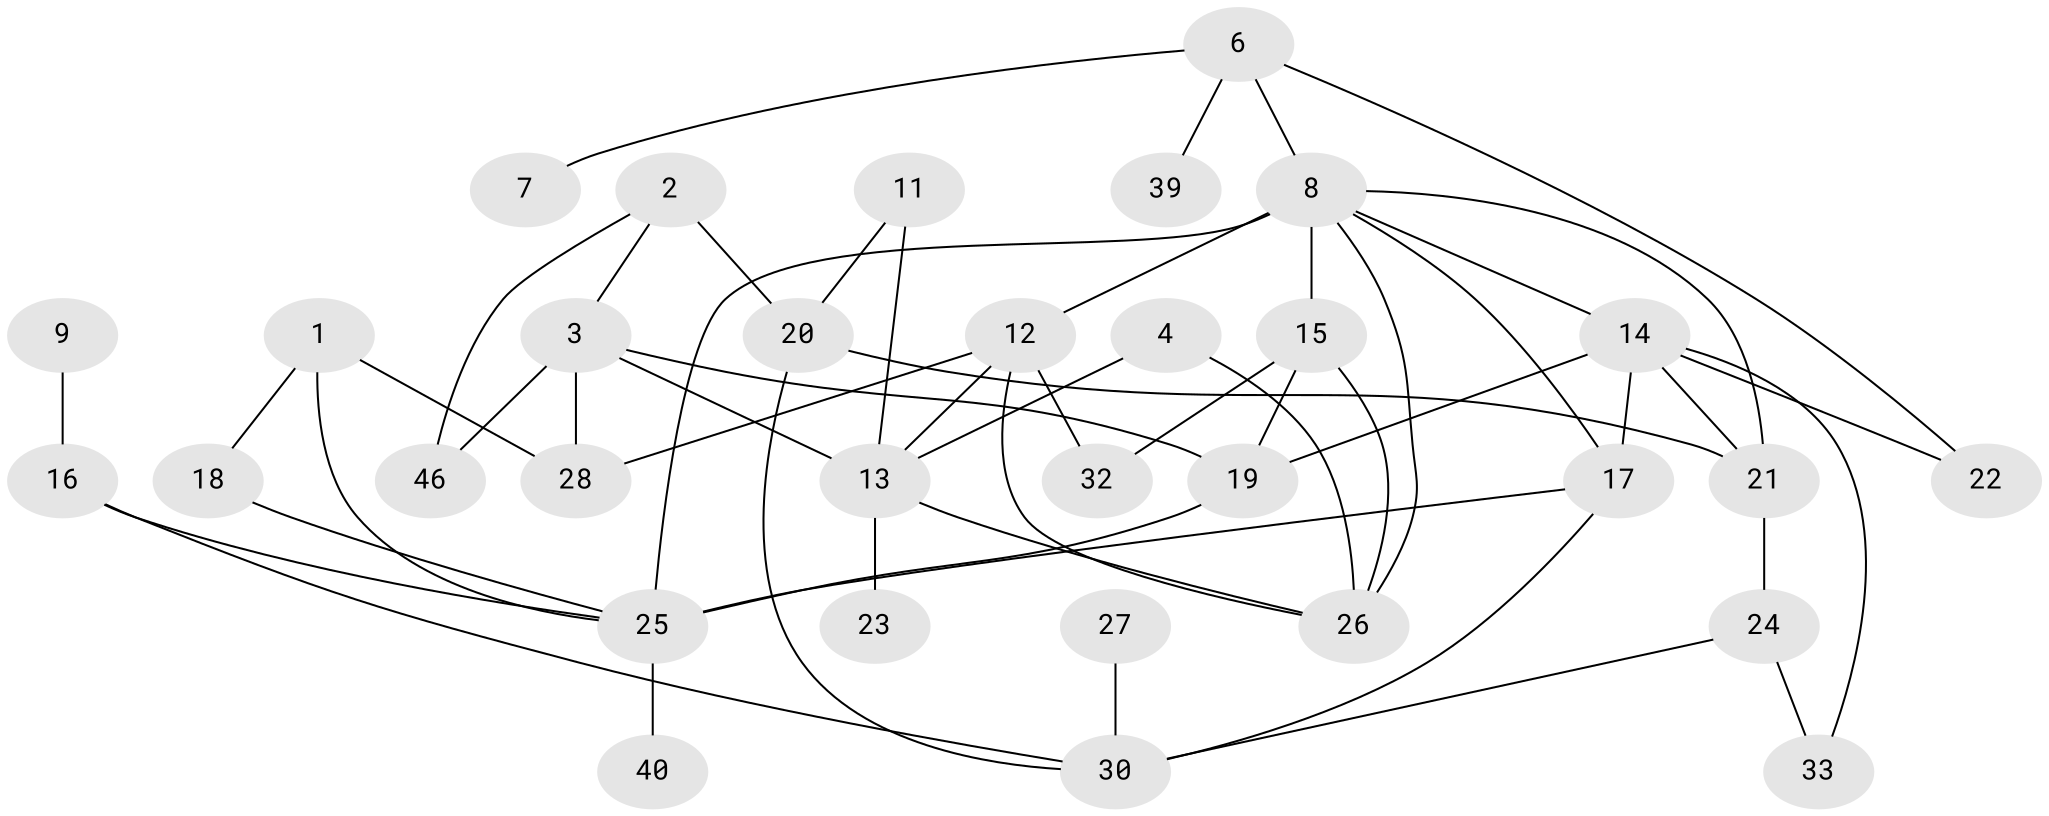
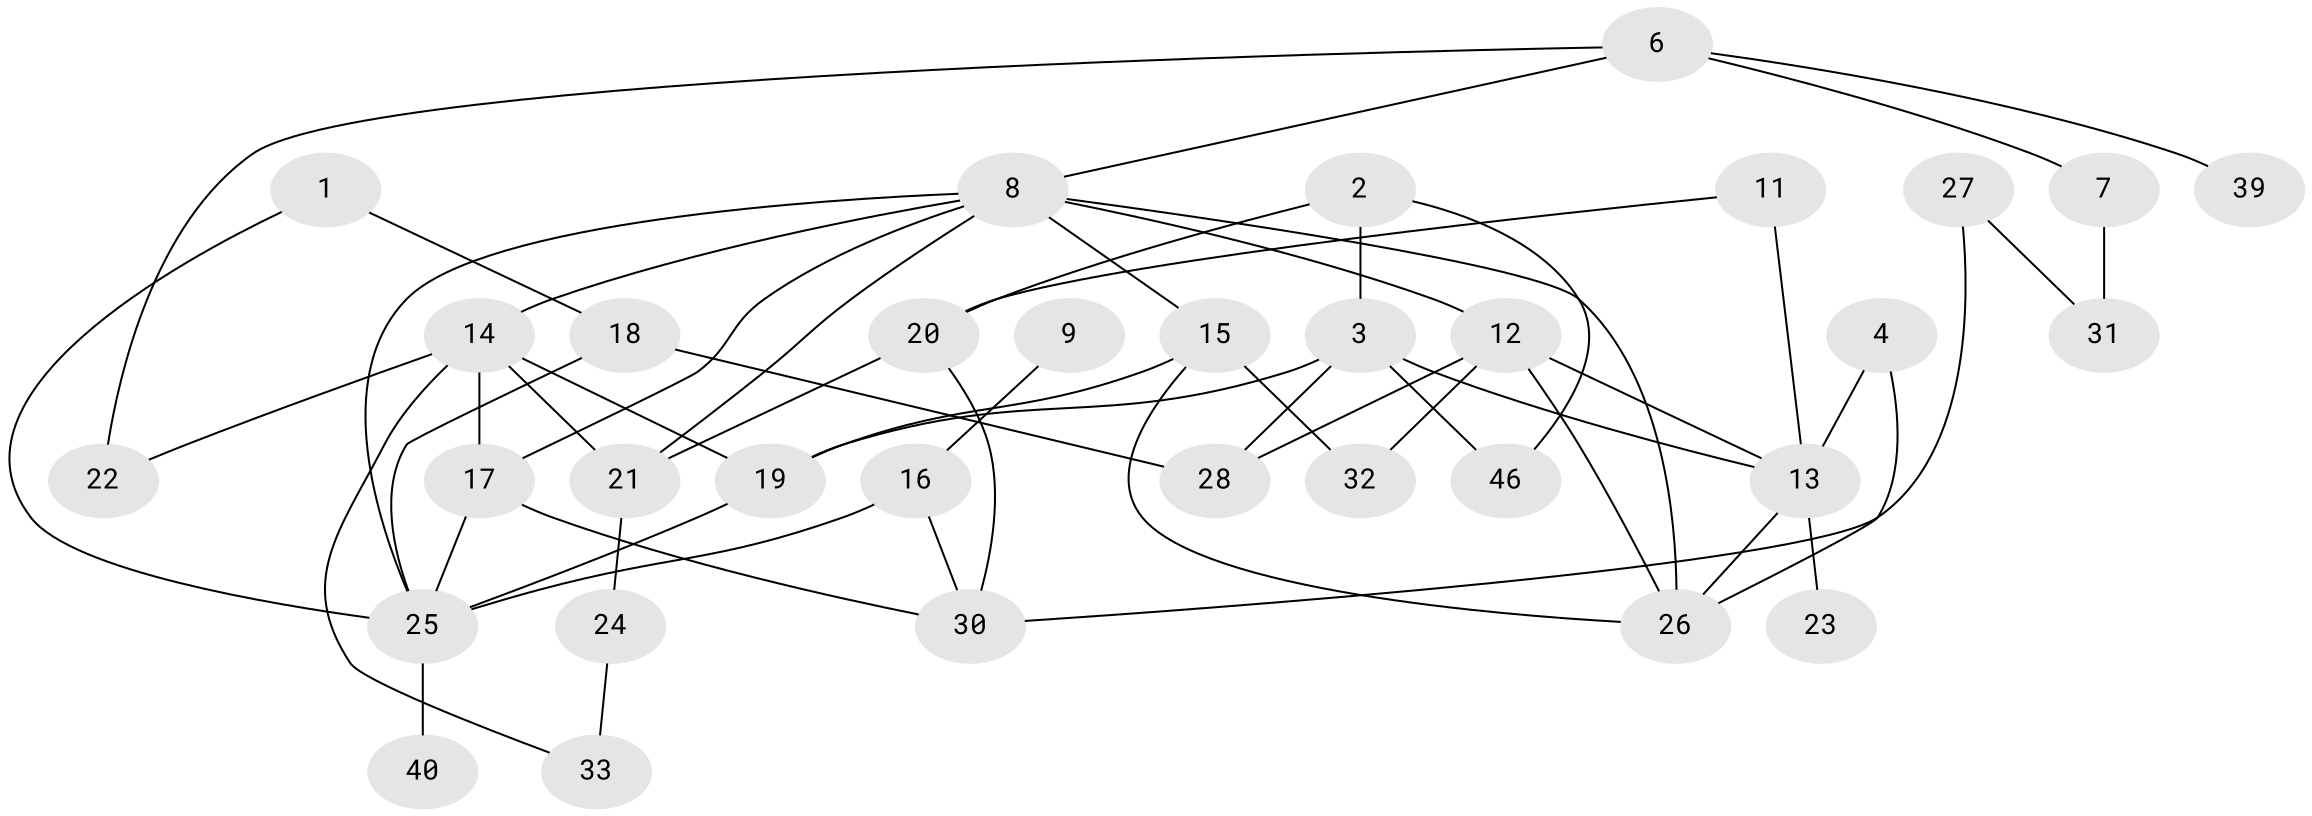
none -> (2104, 335)
(434, 401) -> (920, 408)
(1440, 699) -> none
